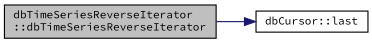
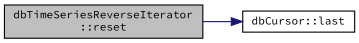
(110, 22) -> (104, 22)
